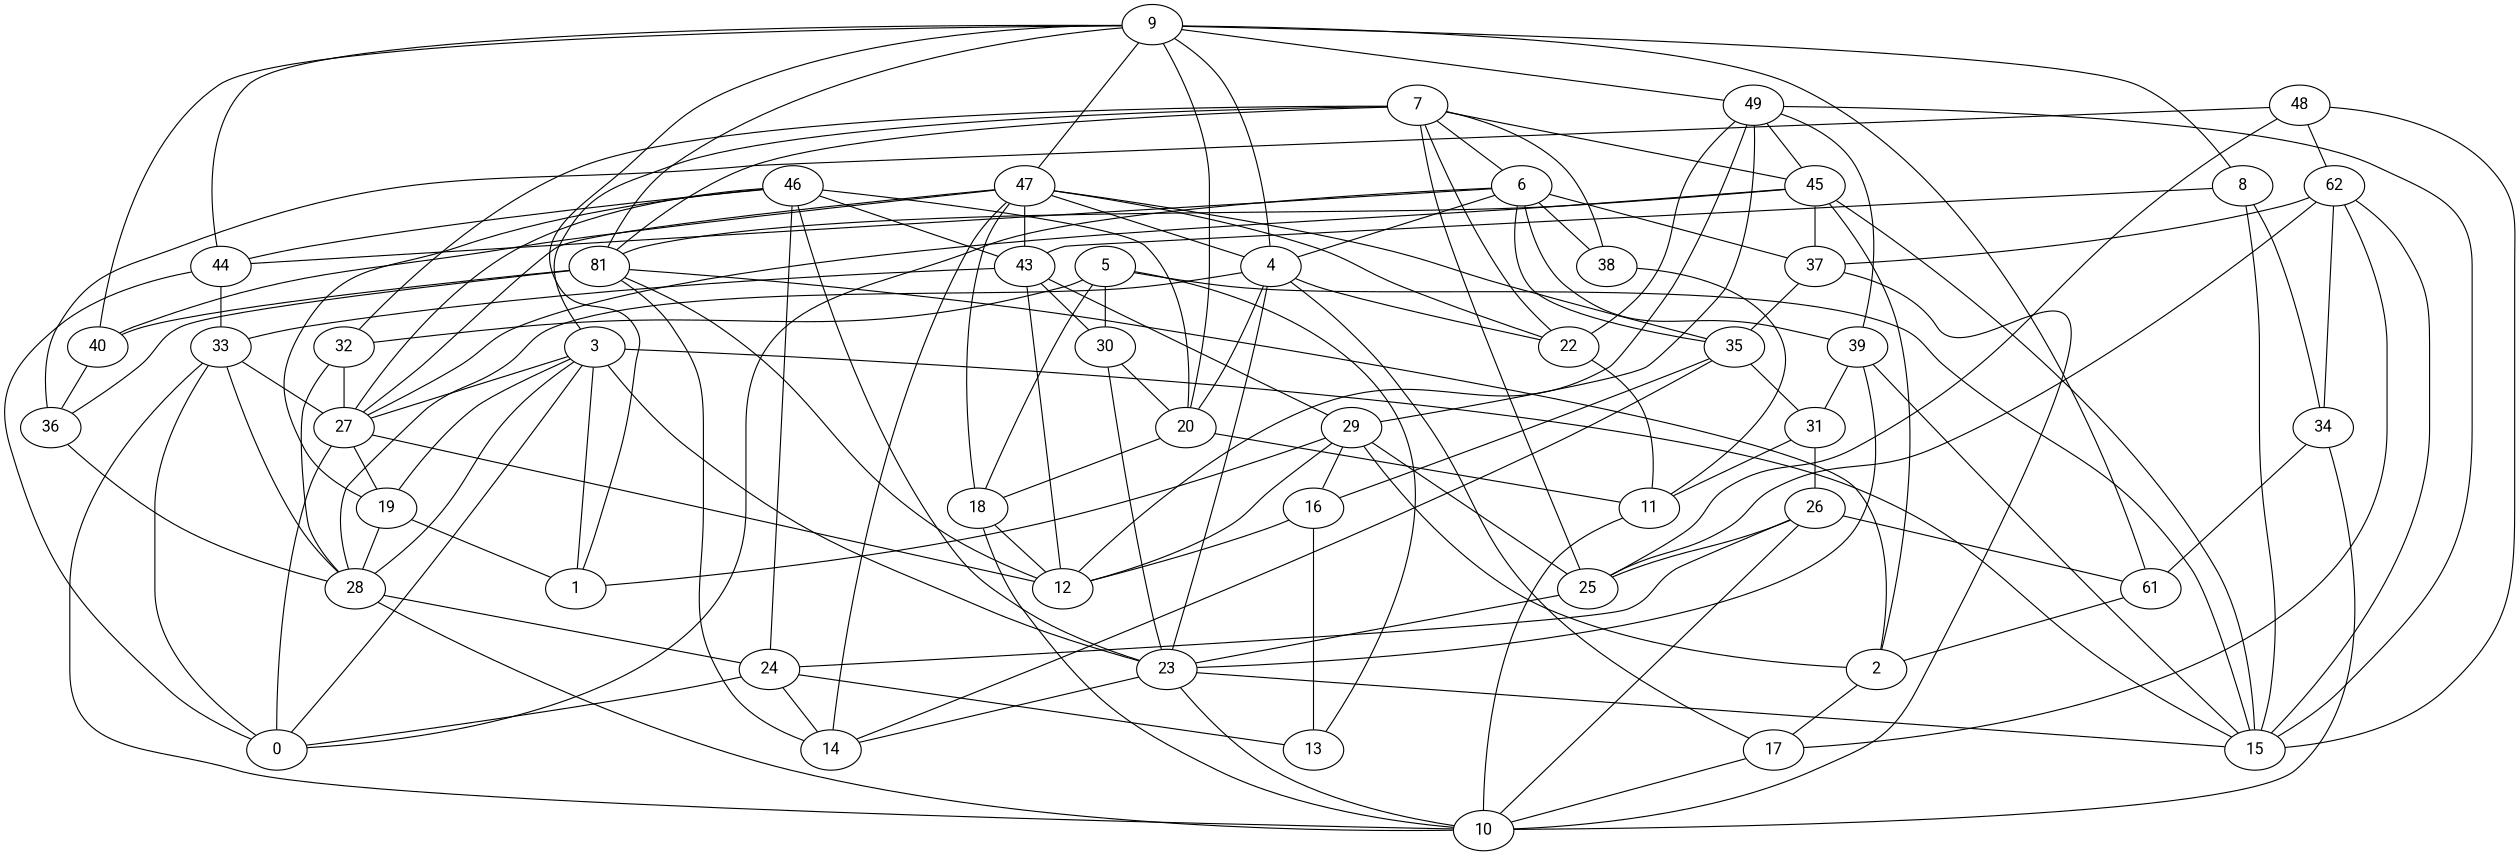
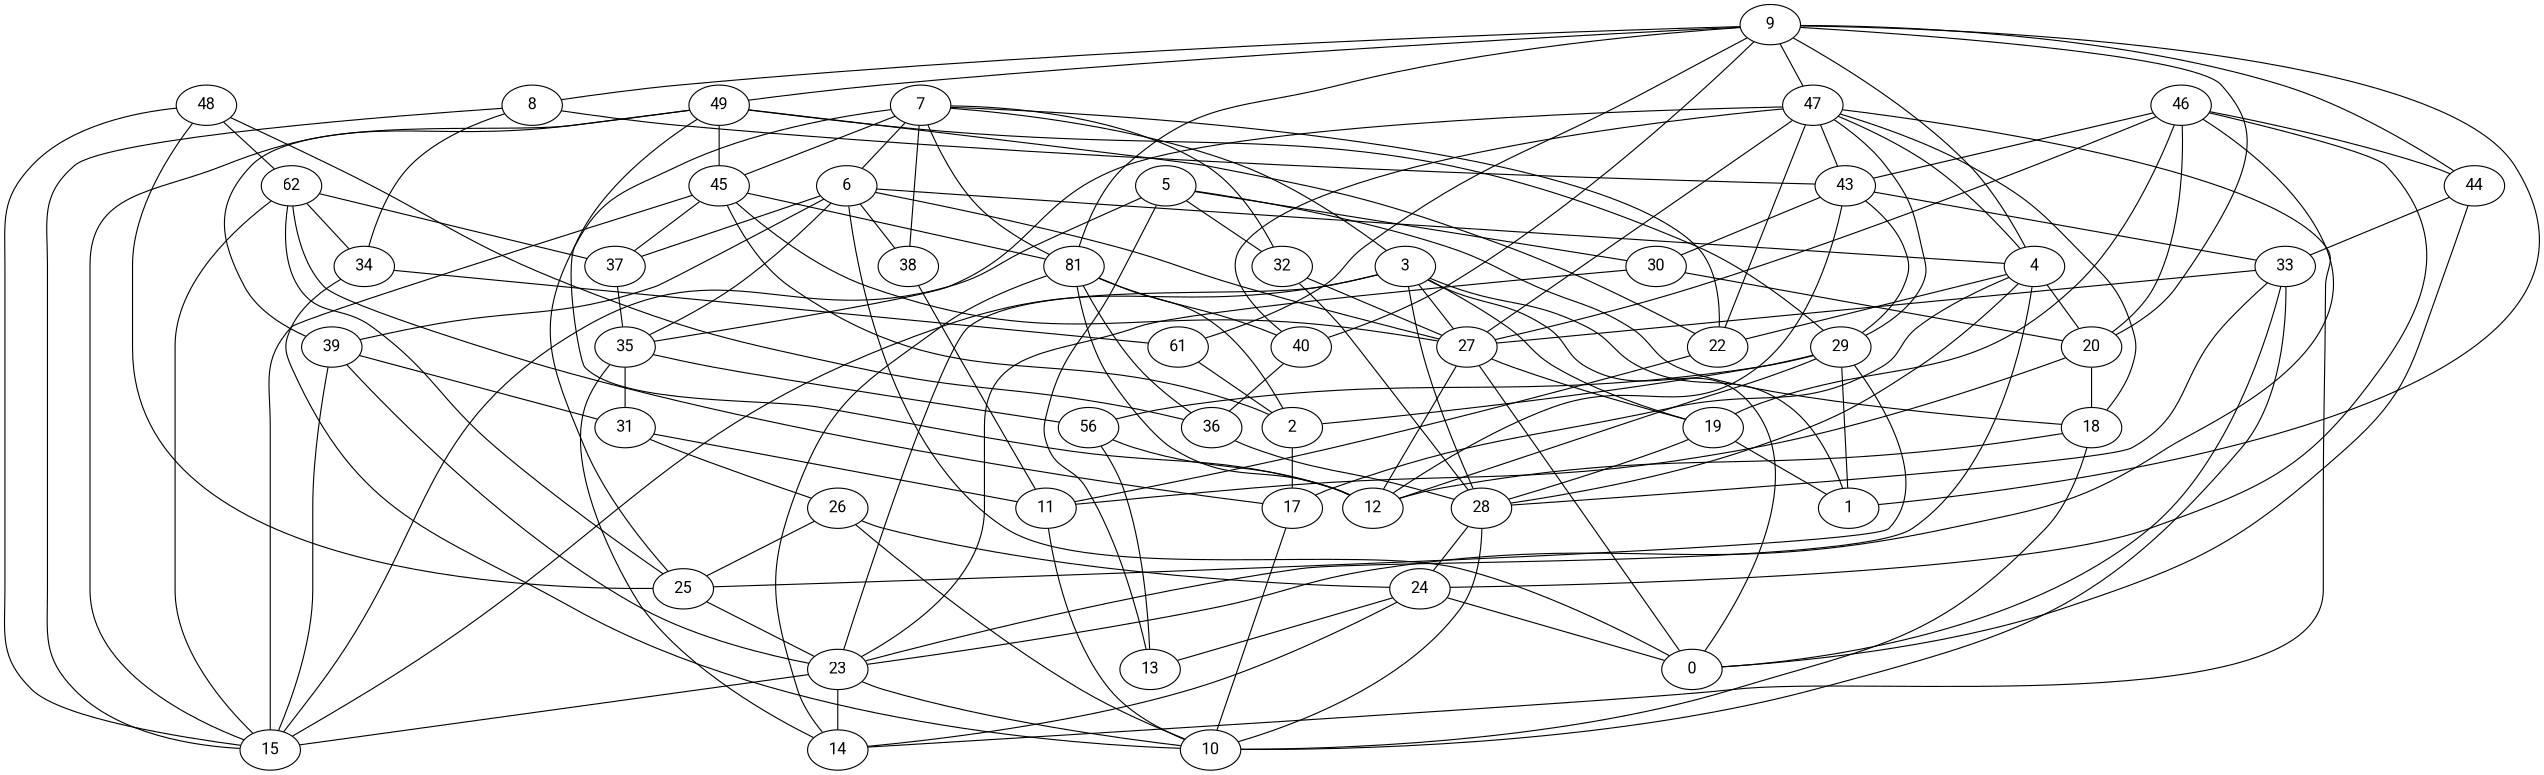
(871, 226) -> (1159, 259)
none -> (1917, 226)
(1314, 508) -> (1089, 428)
(1976, 547) -> none
(1964, 595) -> none
